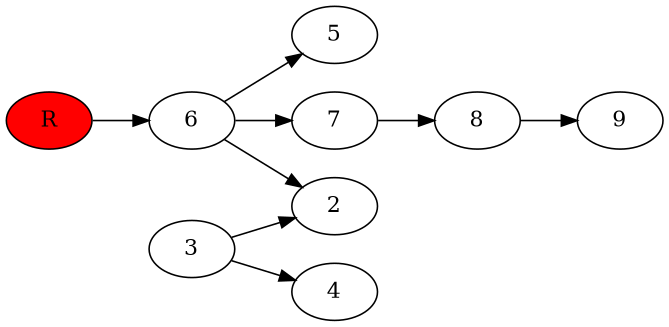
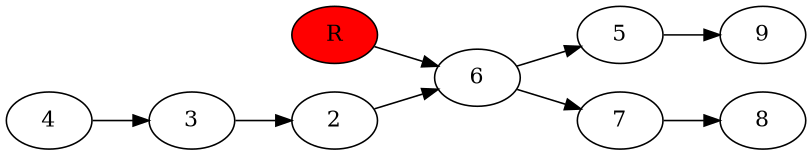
(541, 121) -> (684, 35)
(256, 159) -> (399, 101)
(256, 268) -> (113, 121)
